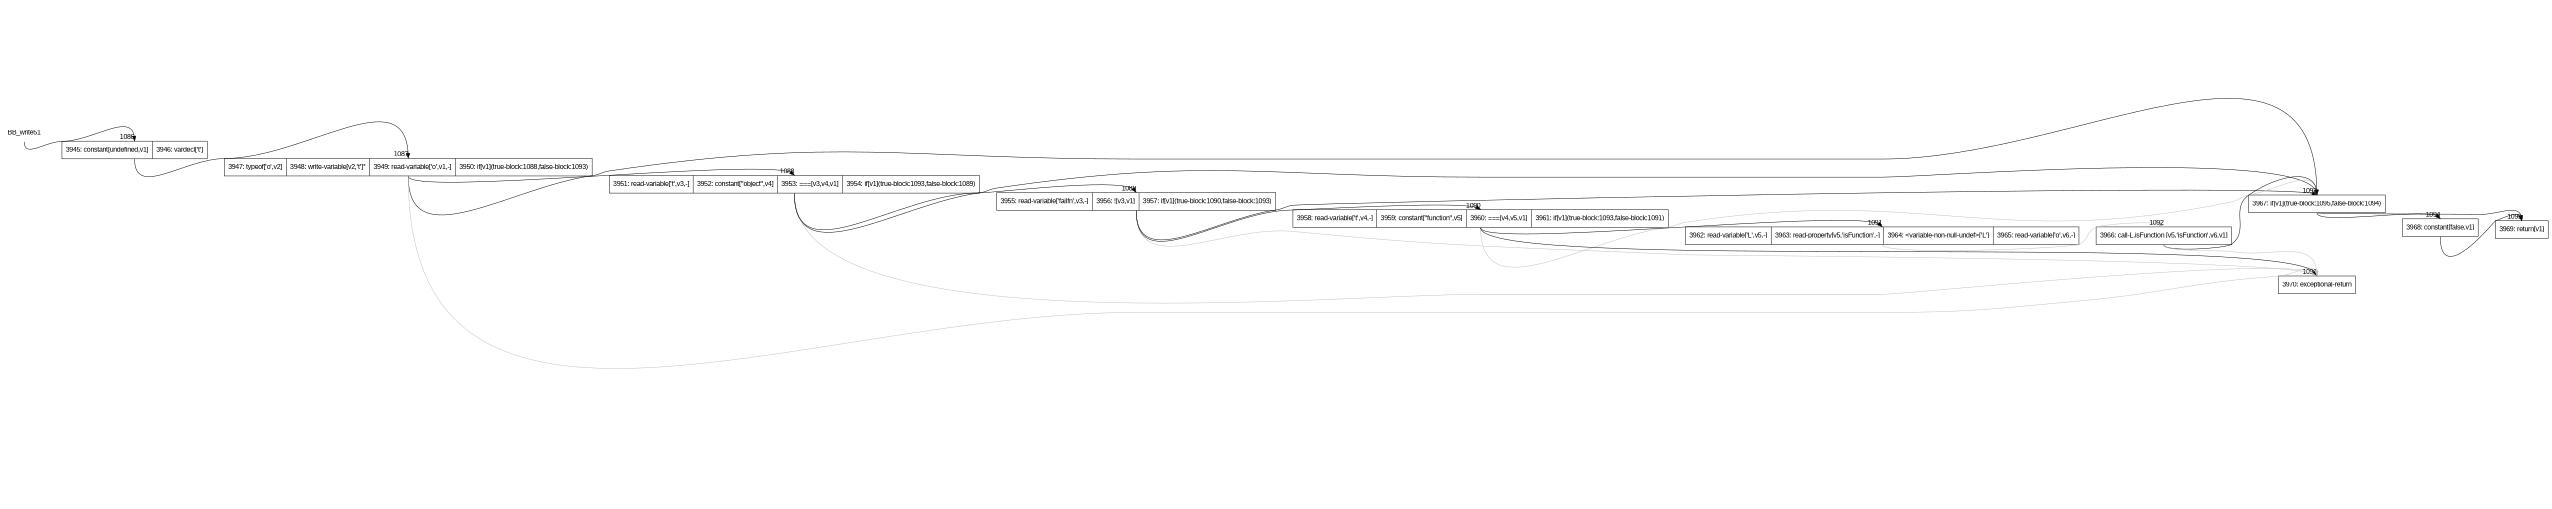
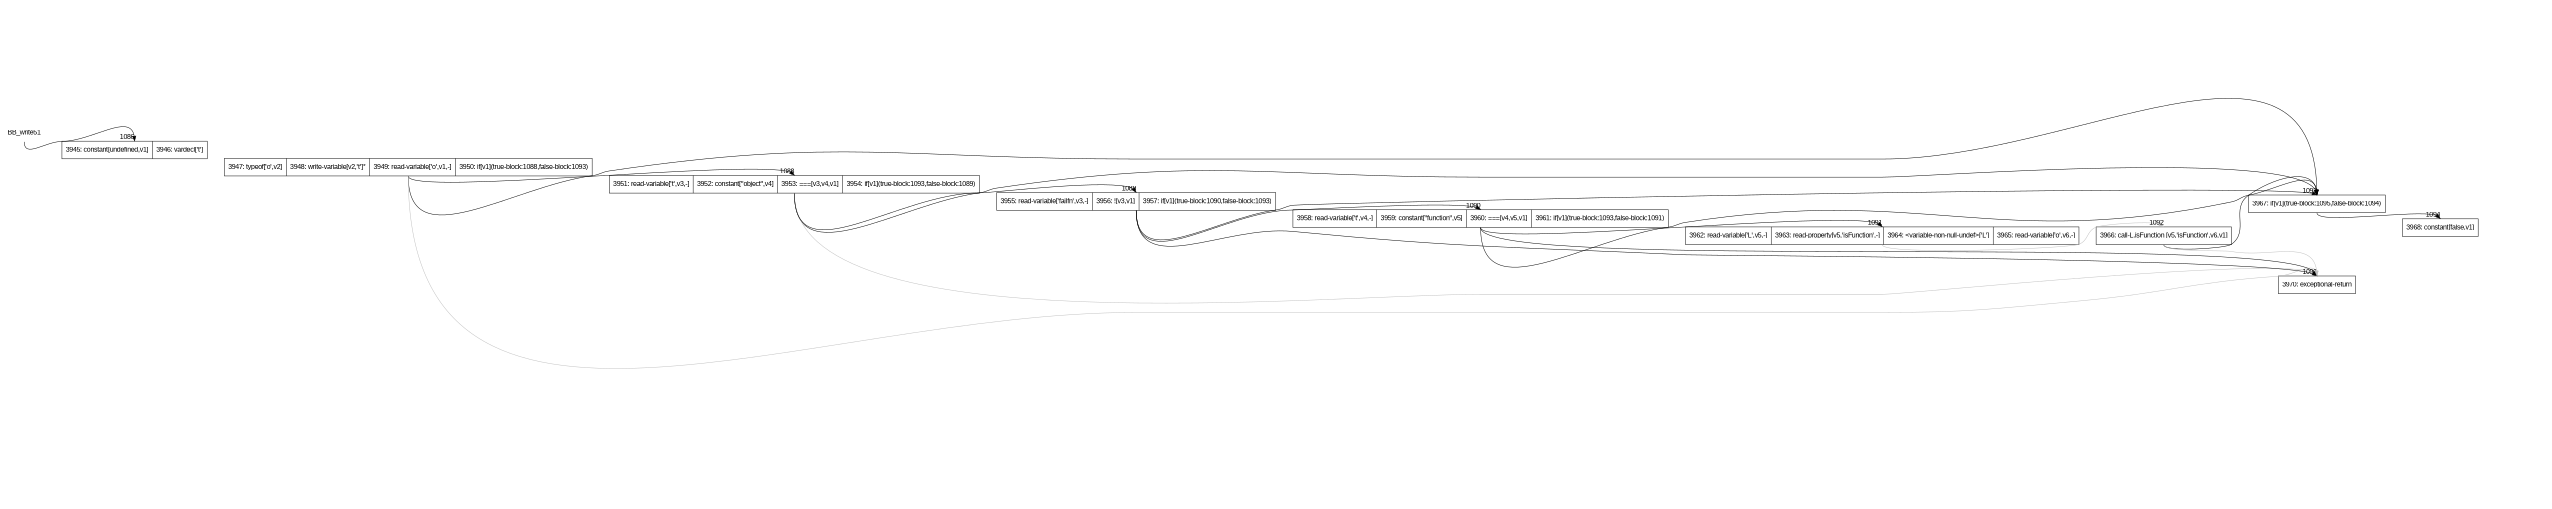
(275, 150) -> none
(1888, 212) -> (1888, 212)
(2522, 230) -> none
(1712, 255) -> (1712, 255)
